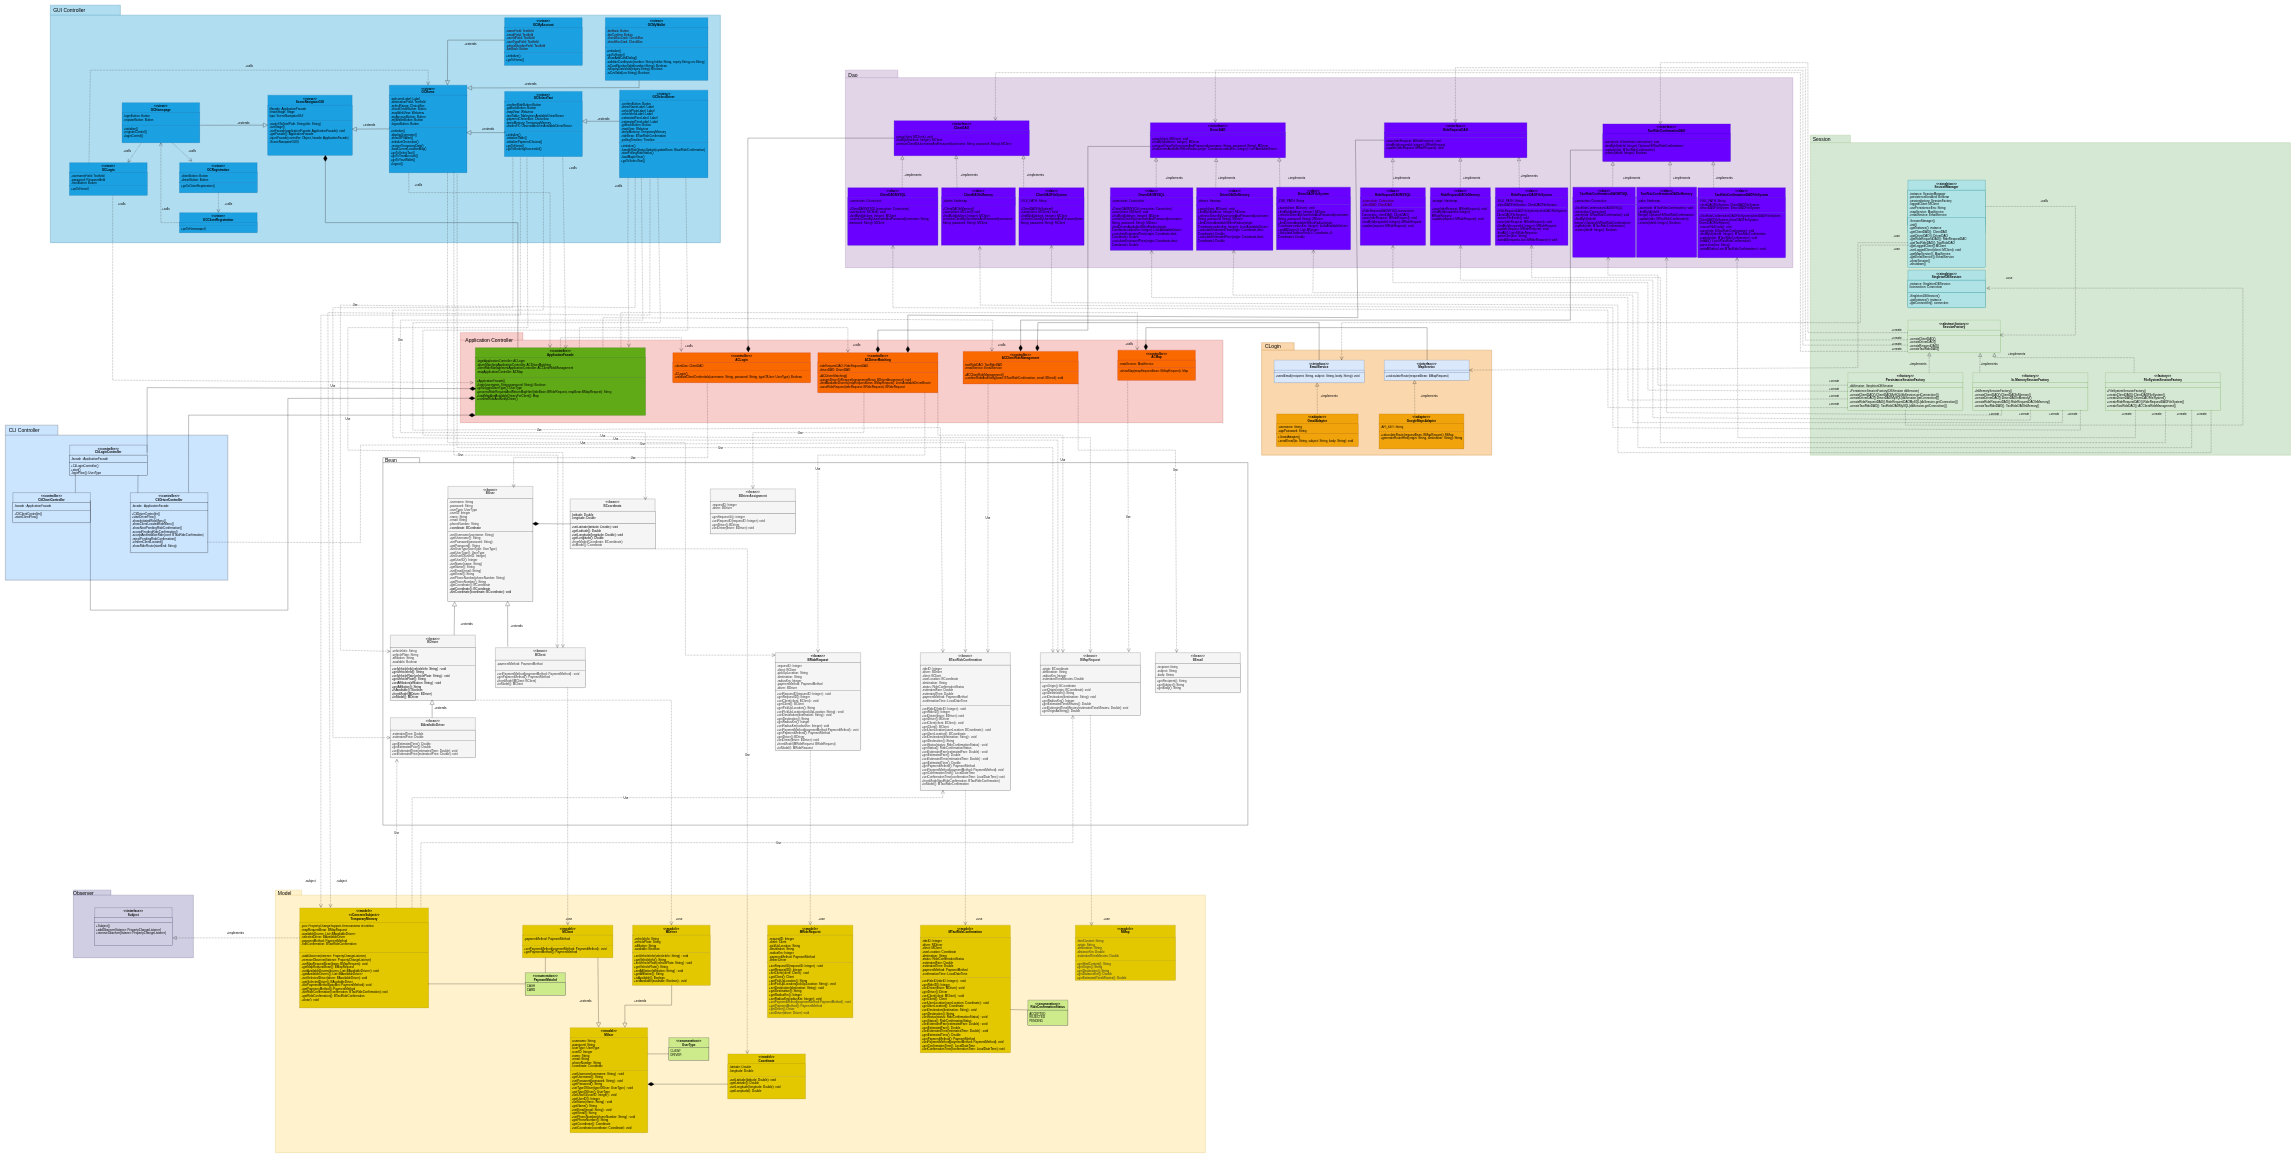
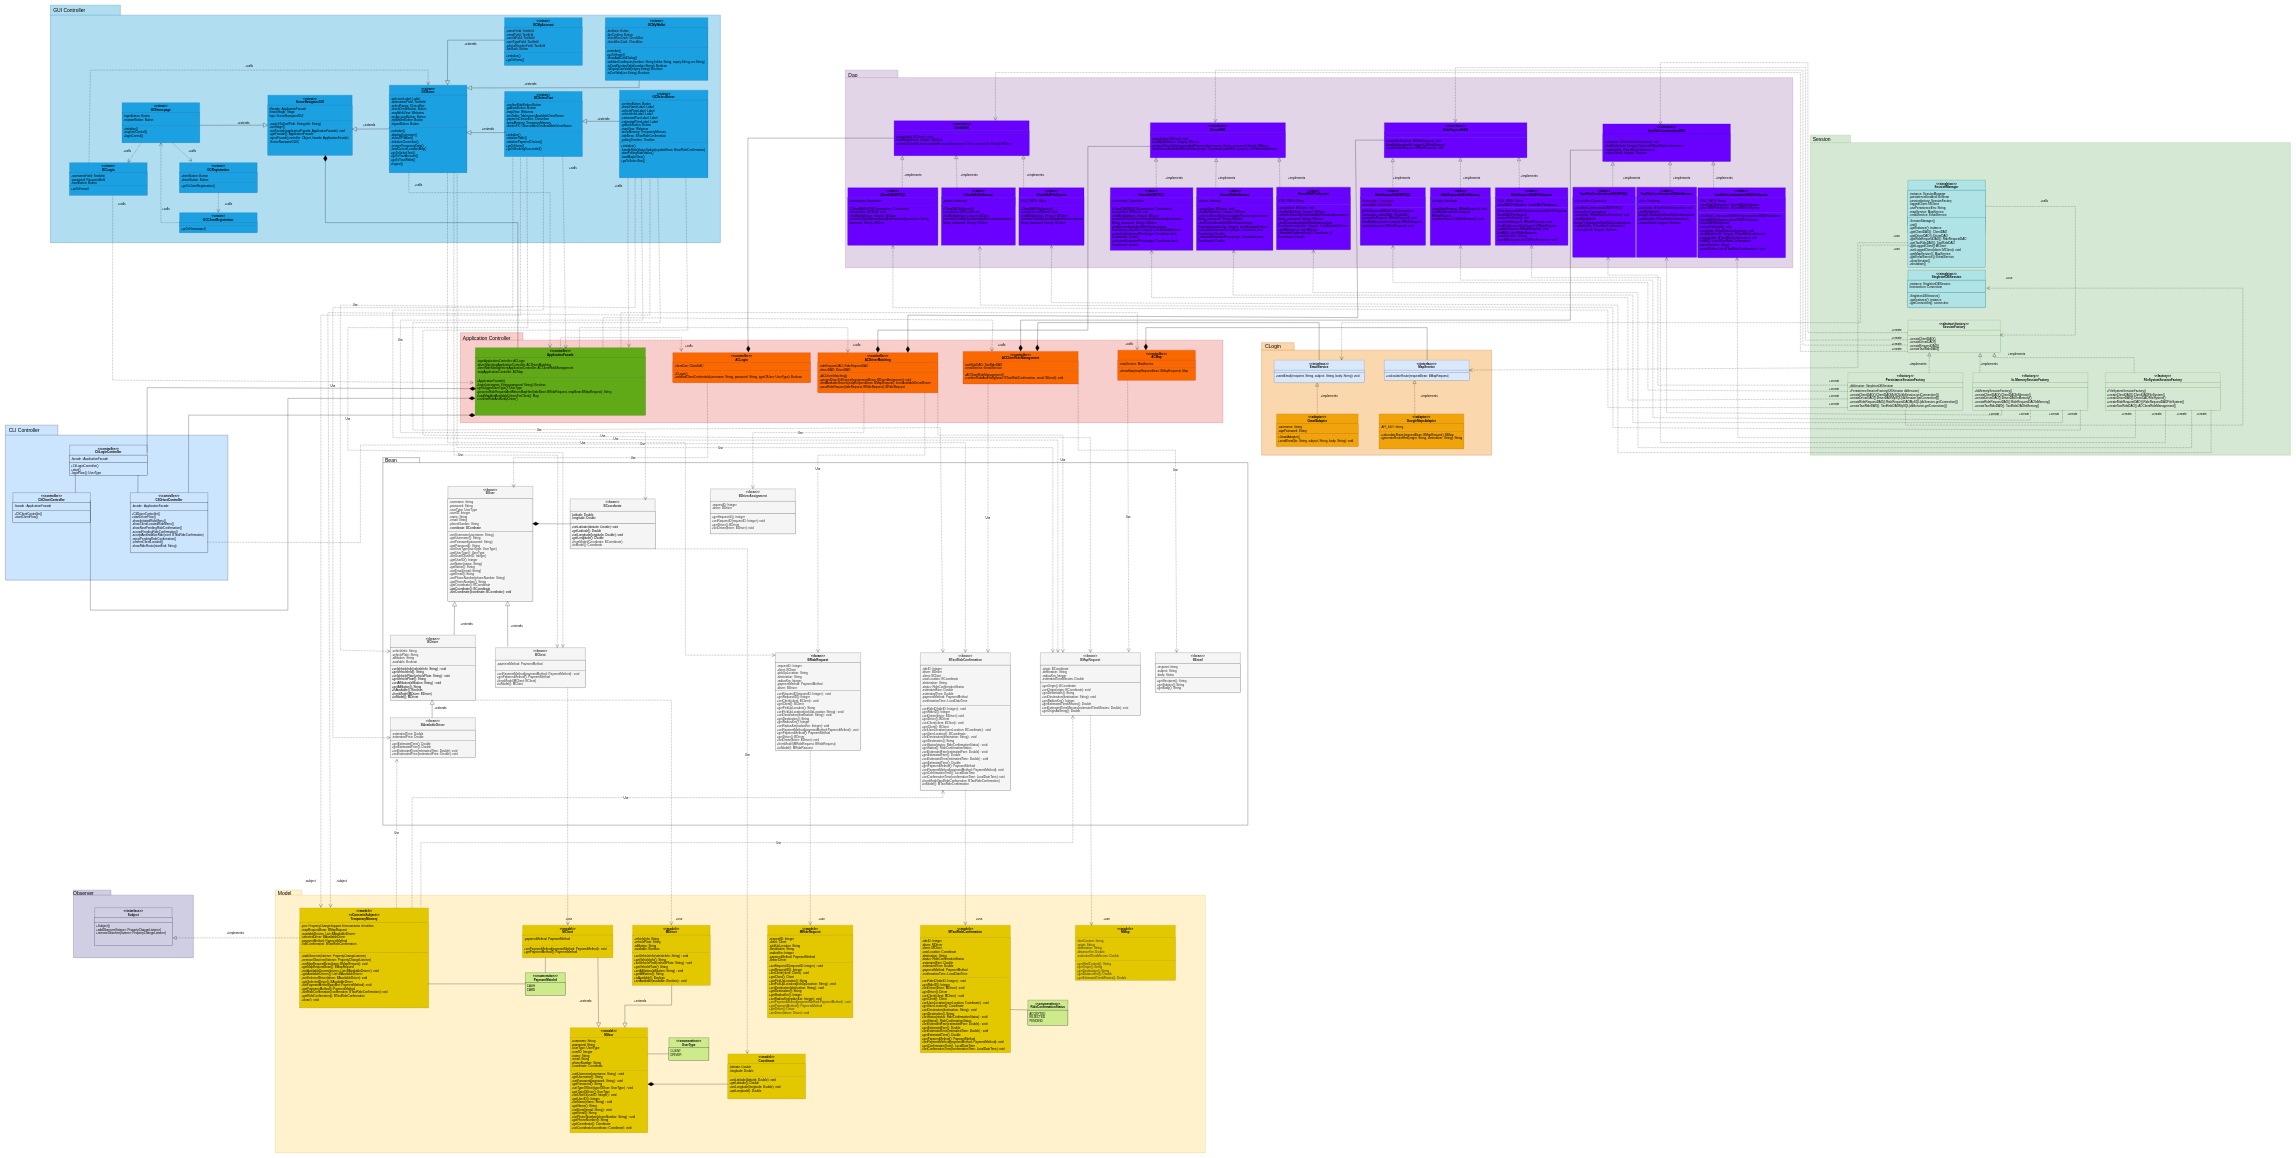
(489, 340) -> (486, 338)
